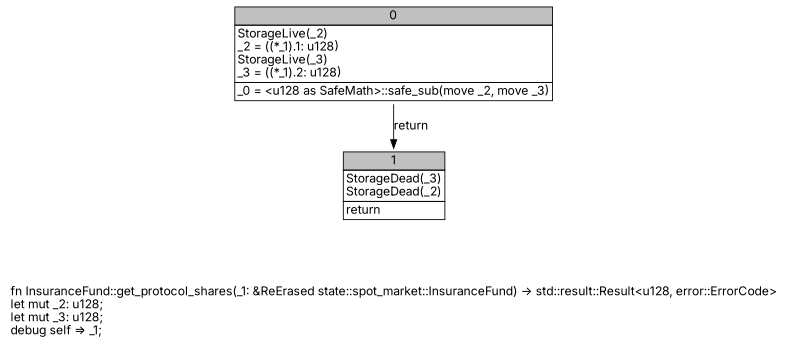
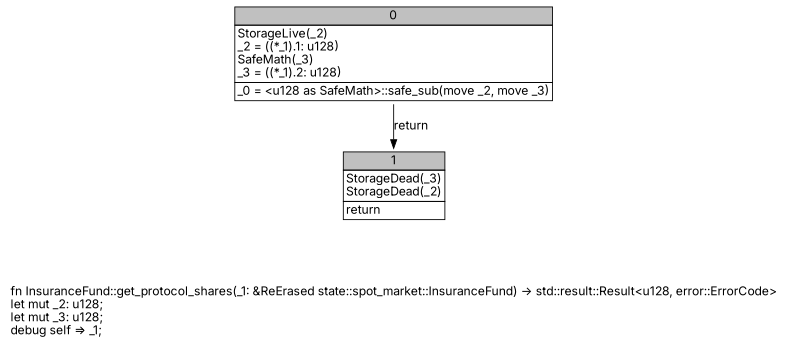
(283, 60) -> (276, 60)
